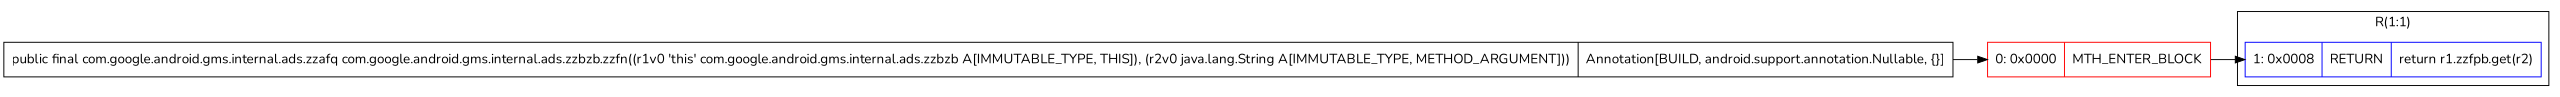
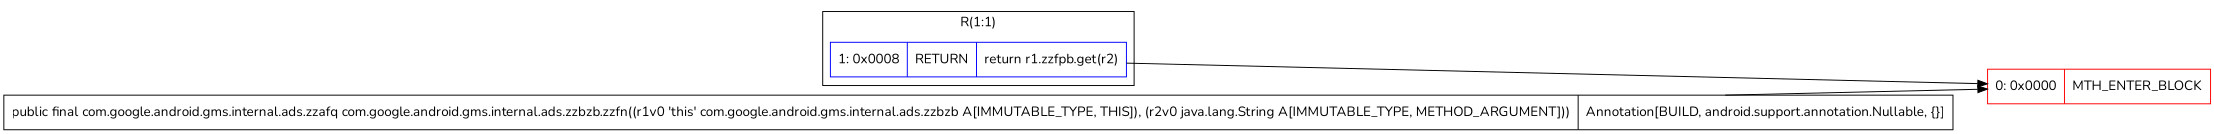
(2223, 60) -> (1552, 73)
